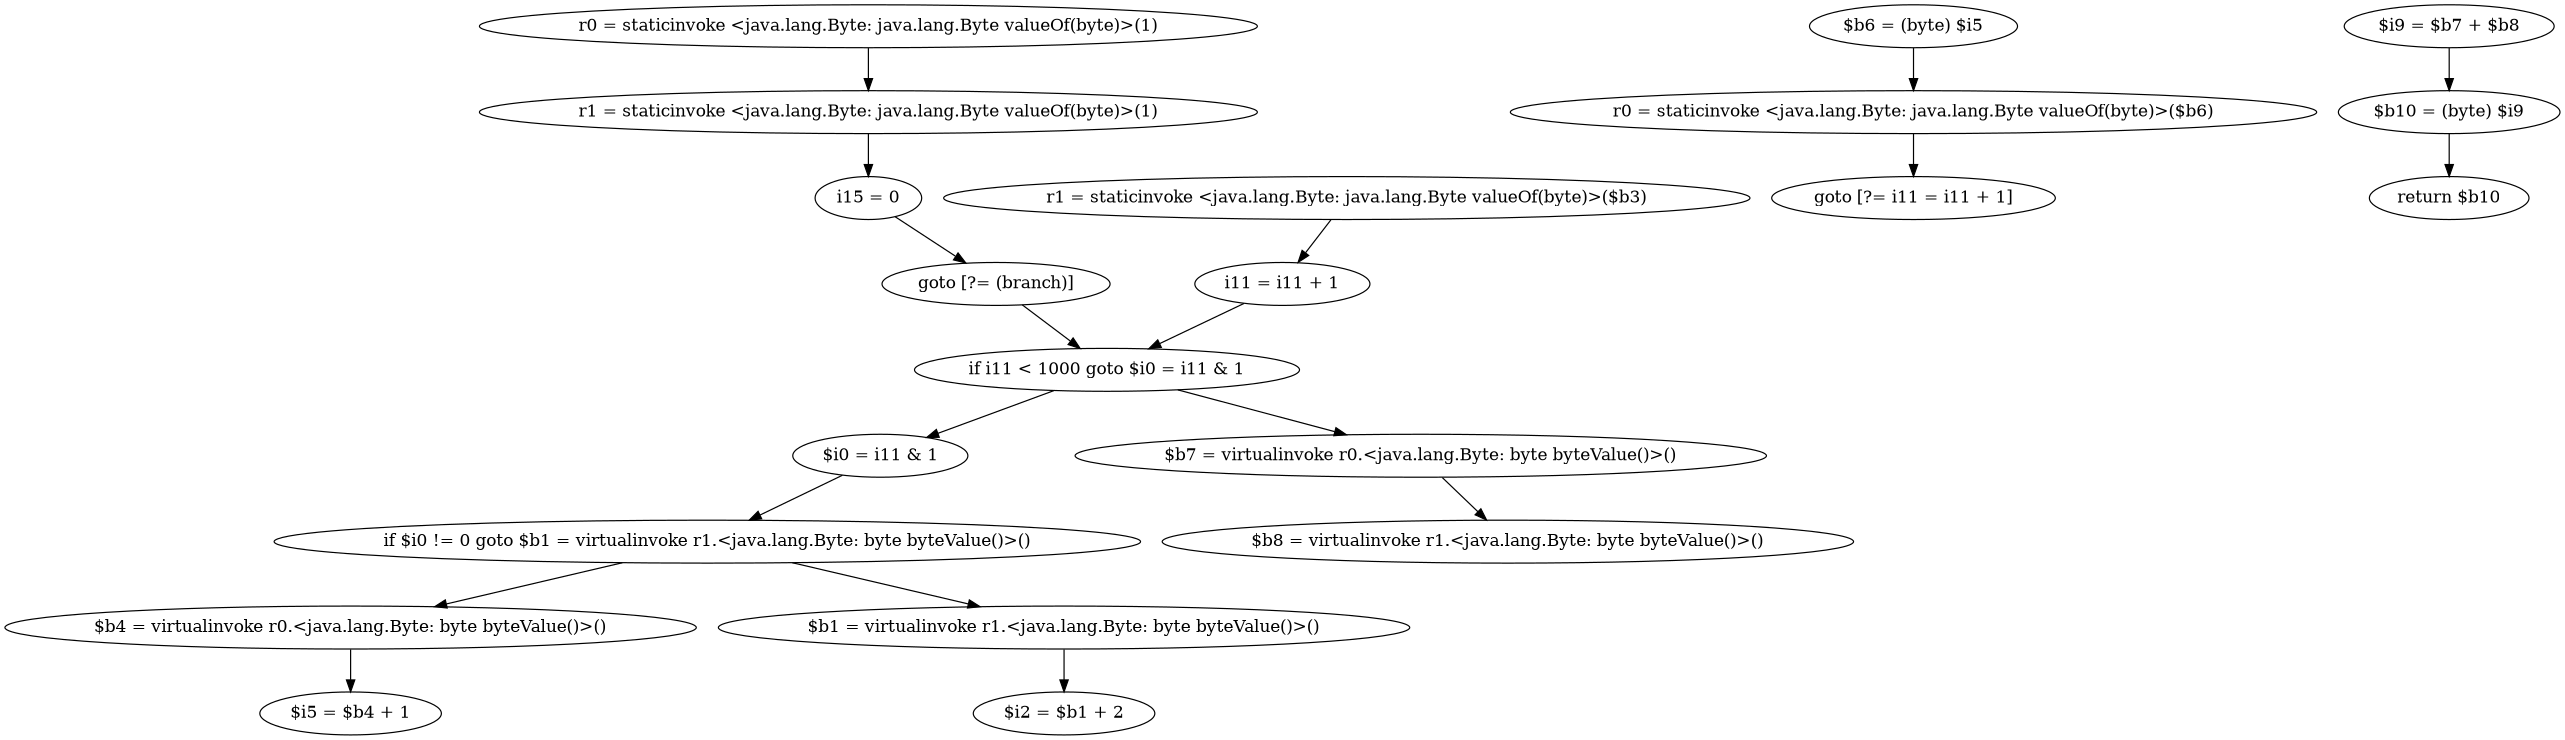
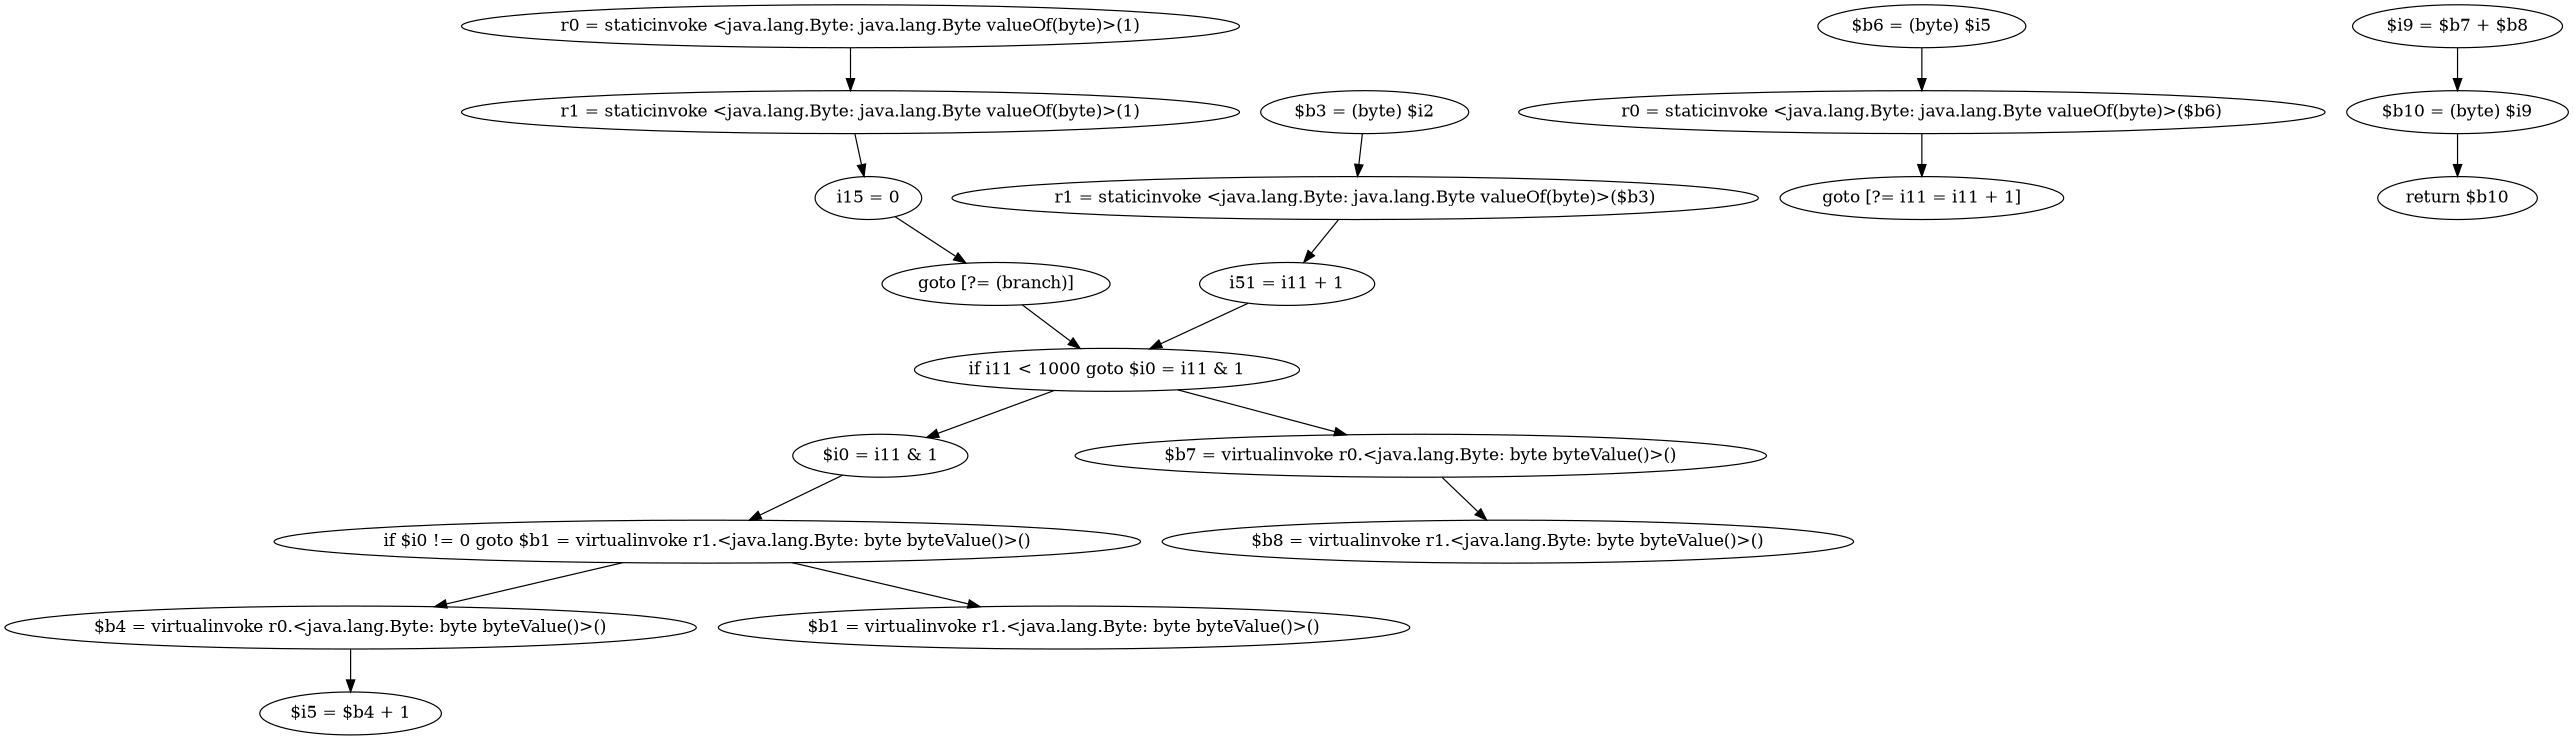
none -> (1365, 112)
(1282, 284) -> (1287, 284)
(1064, 713) -> none
